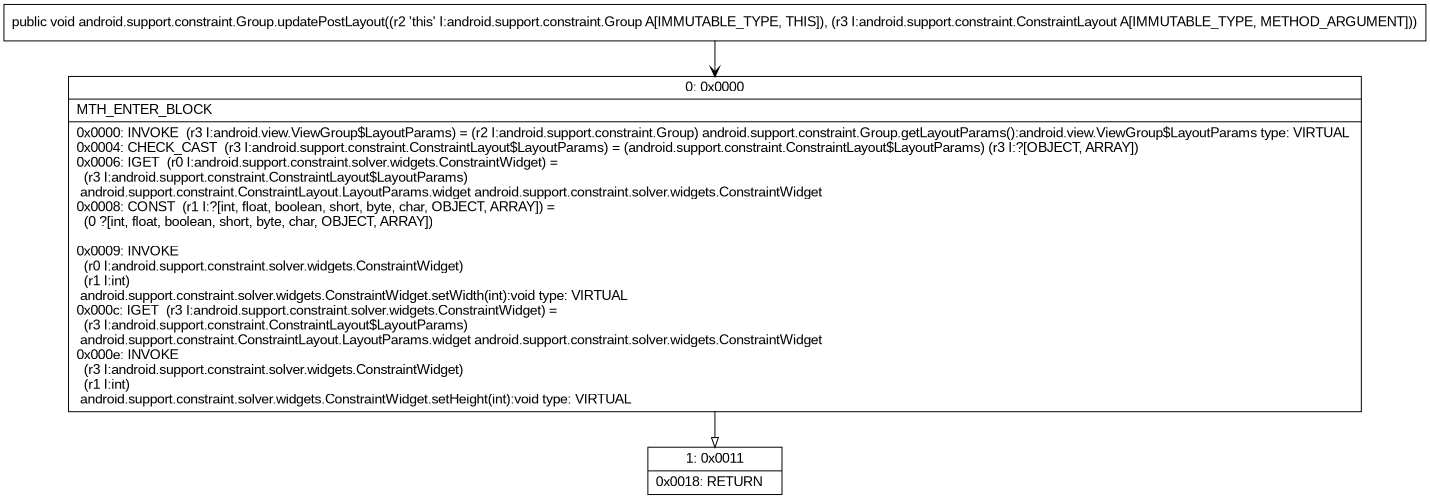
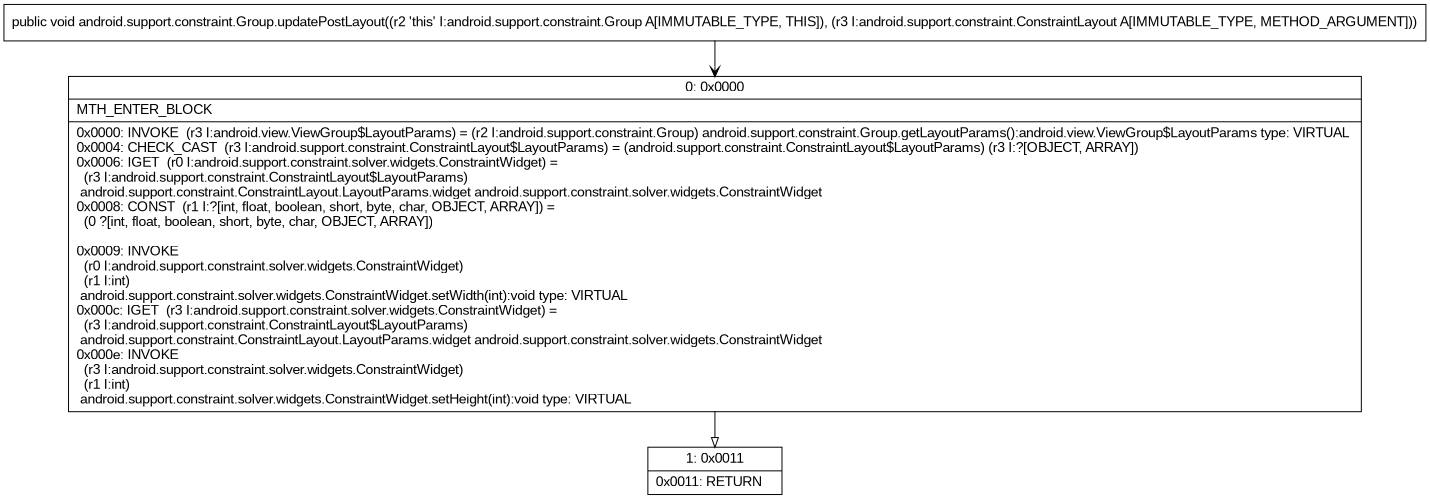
(715, 482) -> (714, 482)
